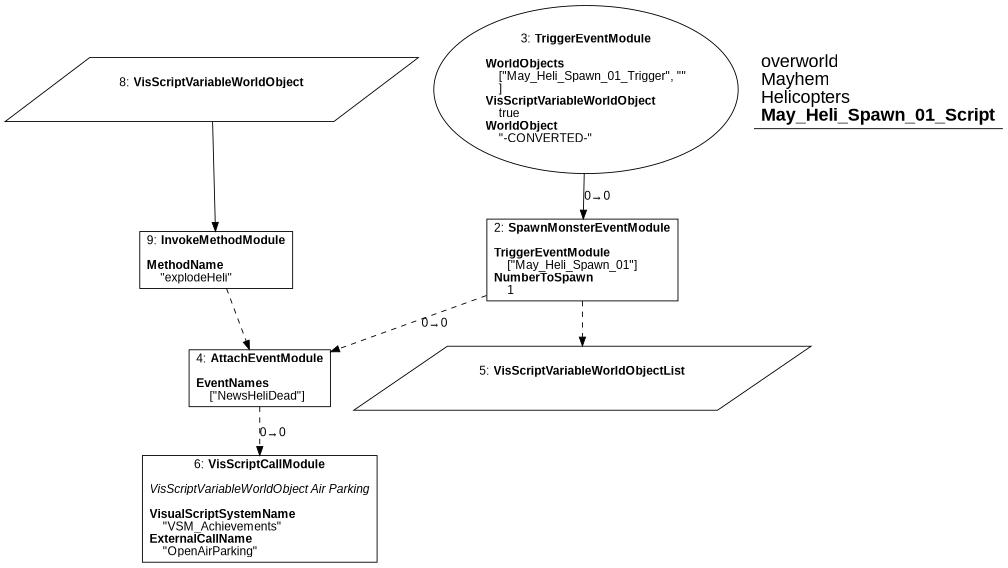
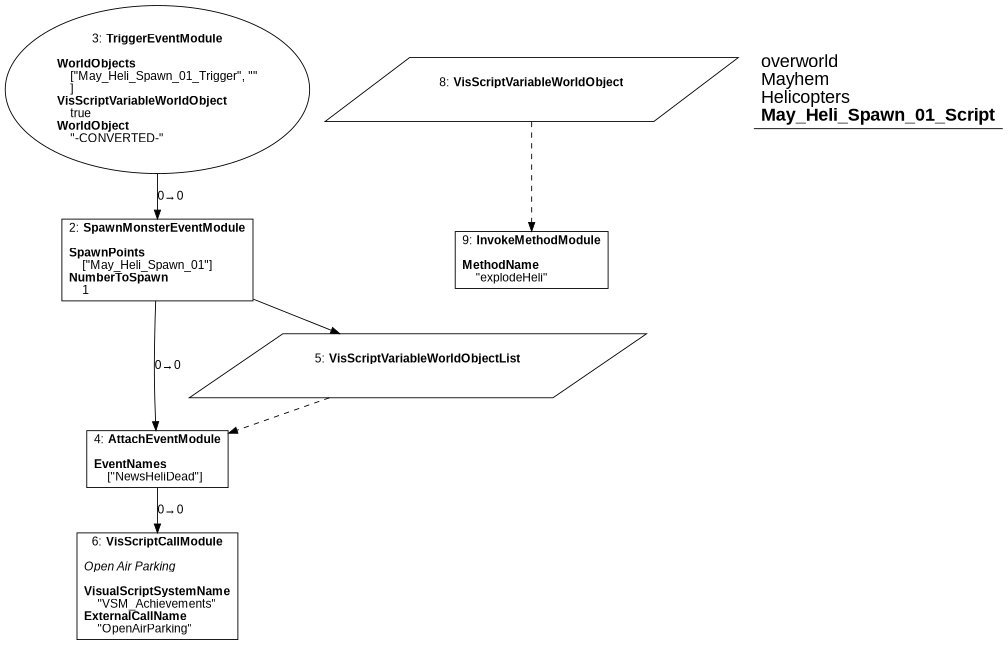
(214, 172) -> (532, 172)
(552, 253) -> (107, 253)
(236, 315) -> (283, 414)
(582, 319) -> (292, 315)
(413, 322) -> (154, 361)
(260, 427) -> (157, 506)
(260, 489) -> (130, 567)
